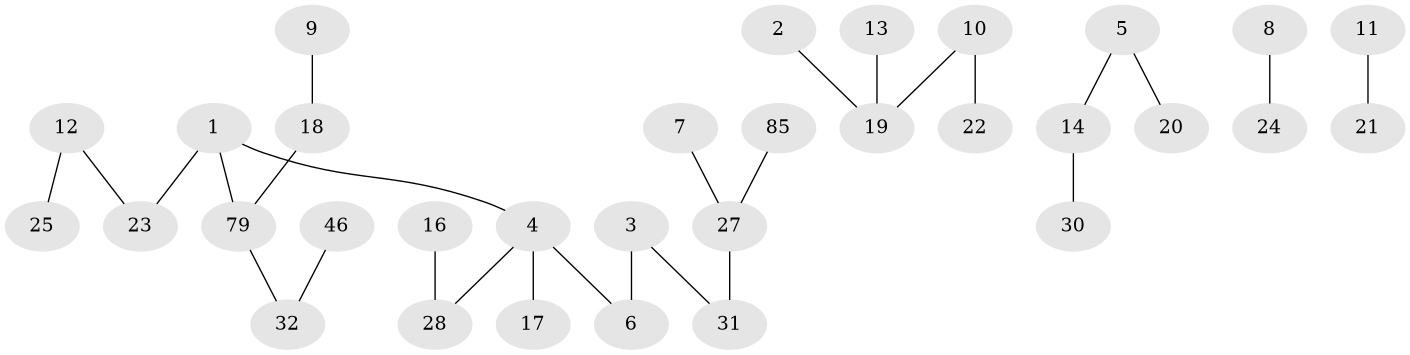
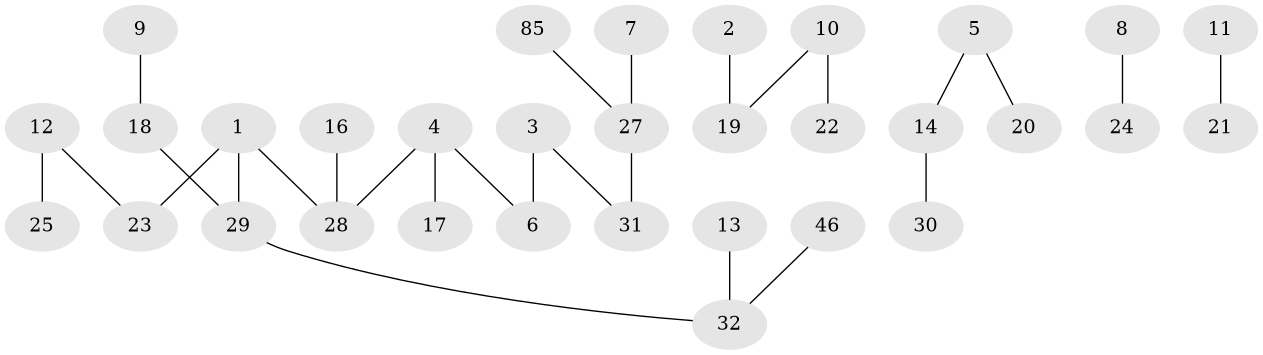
(877, 79) -> (730, 276)
(374, 177) -> (288, 177)
(239, 226) -> (239, 226)
